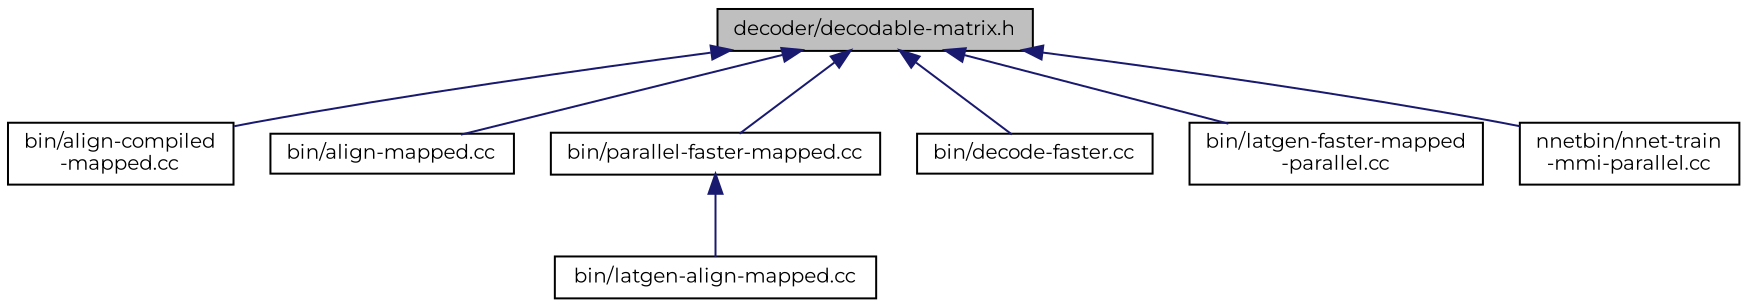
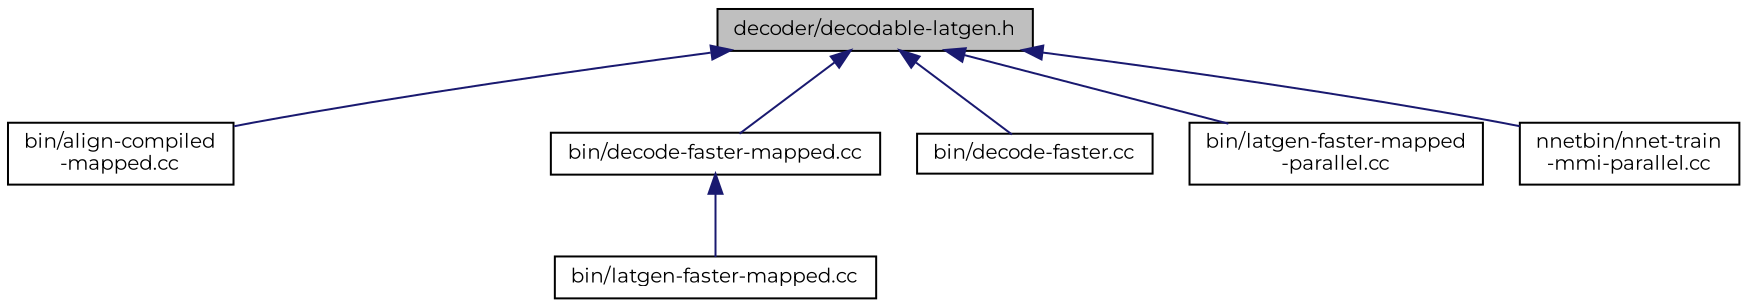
(875, 30) -> (875, 30)
(392, 154) -> none
(716, 154) -> (716, 154)
(716, 277) -> (716, 277)
